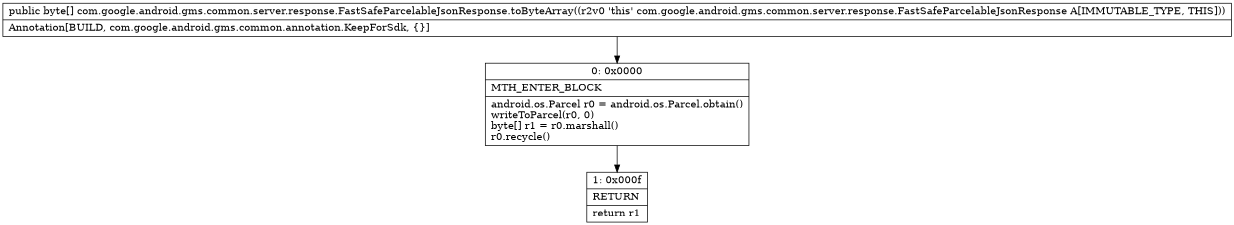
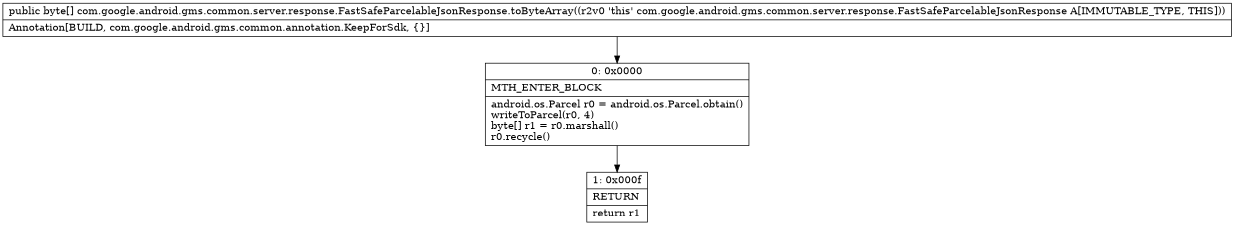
(543, 115) -> (543, 115)
